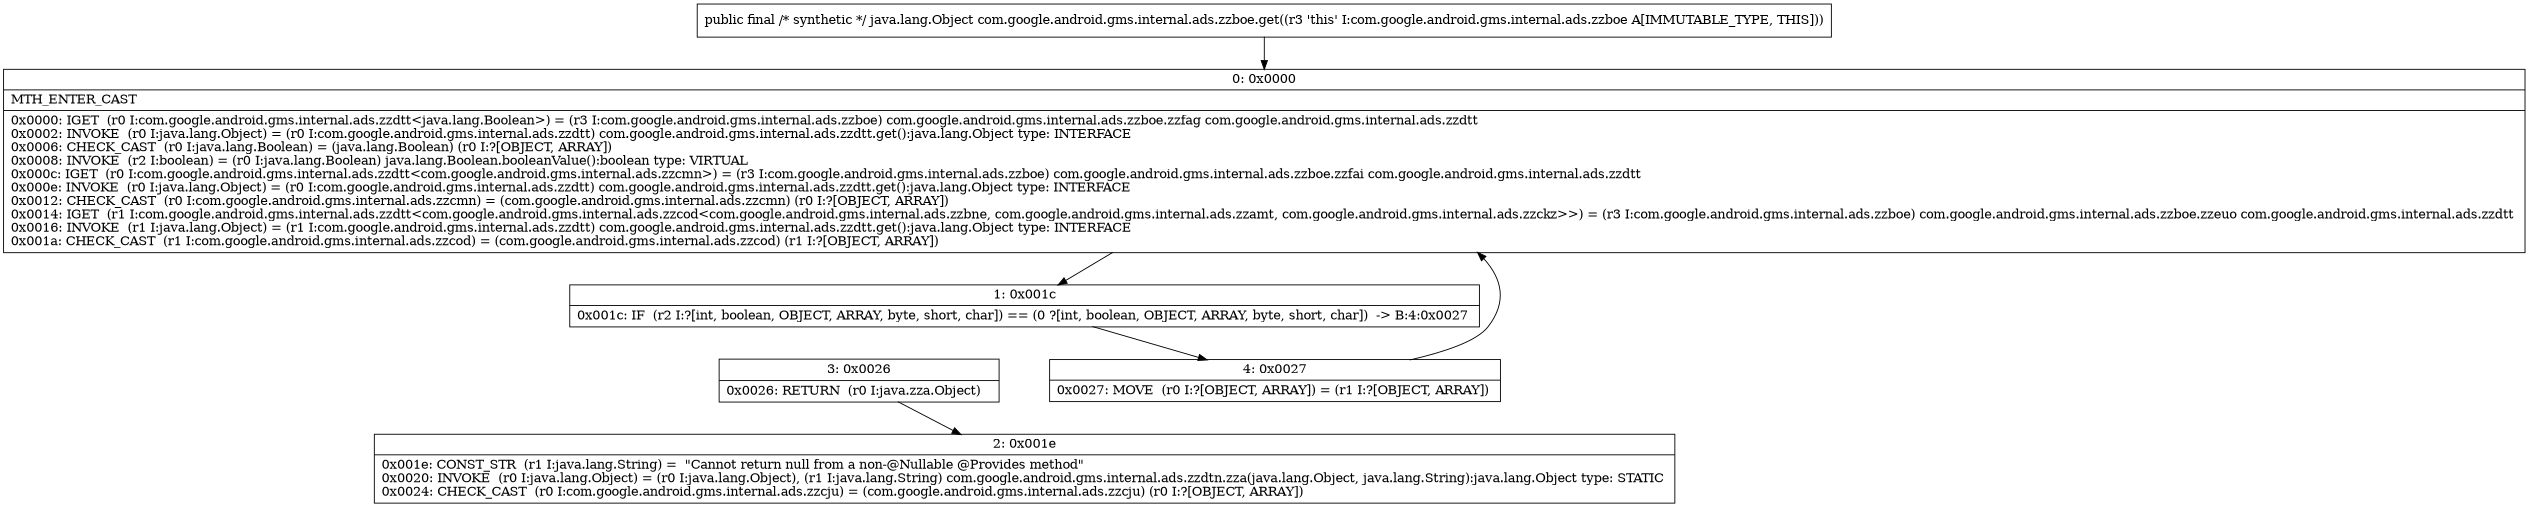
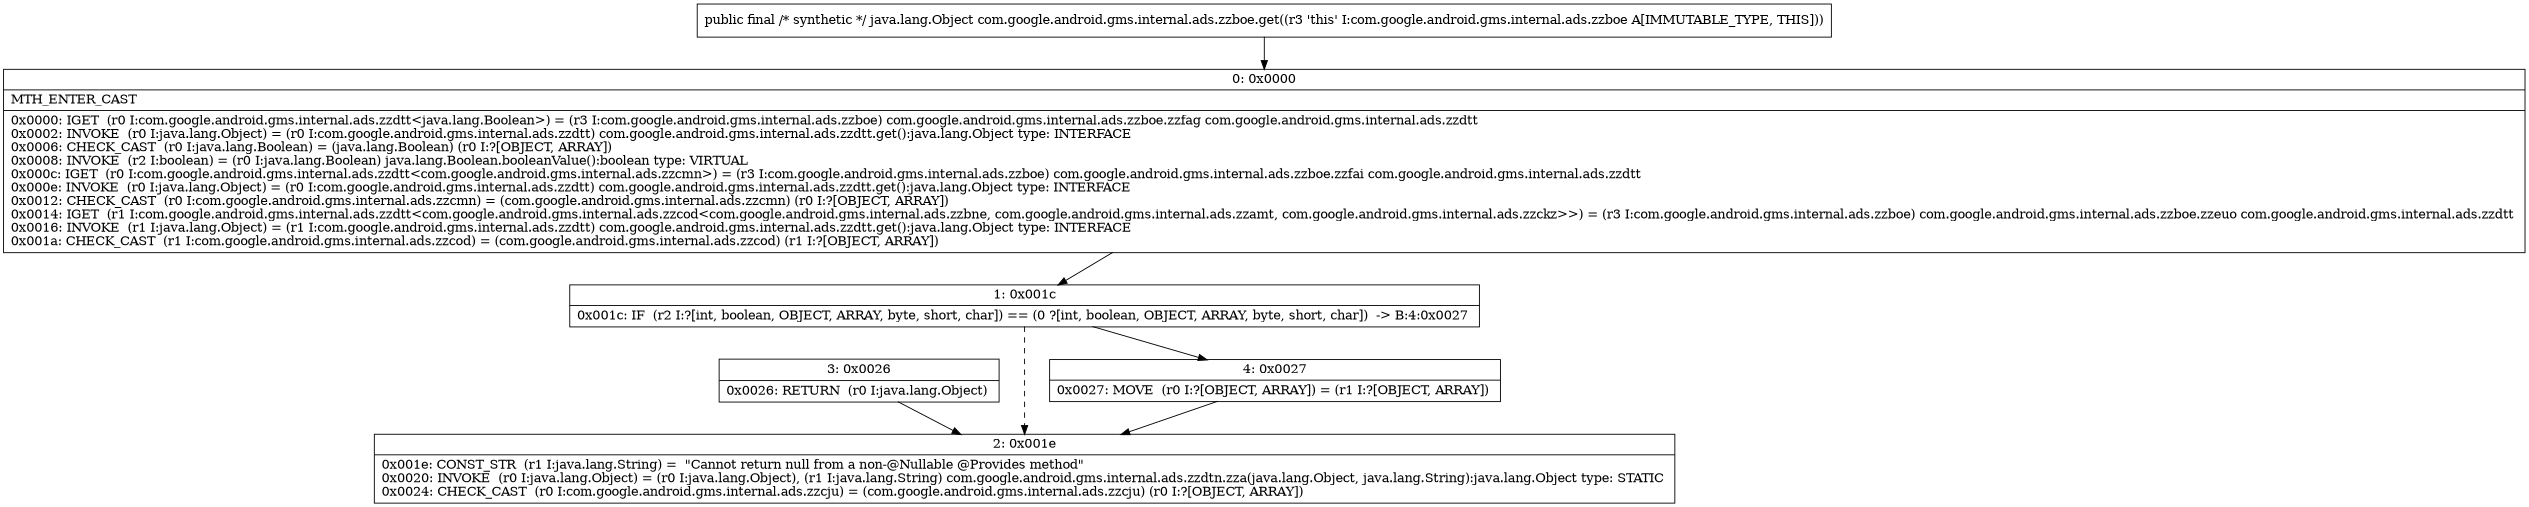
(1484, 331) -> (1174, 416)
none -> (1025, 376)
(856, 391) -> (859, 391)
